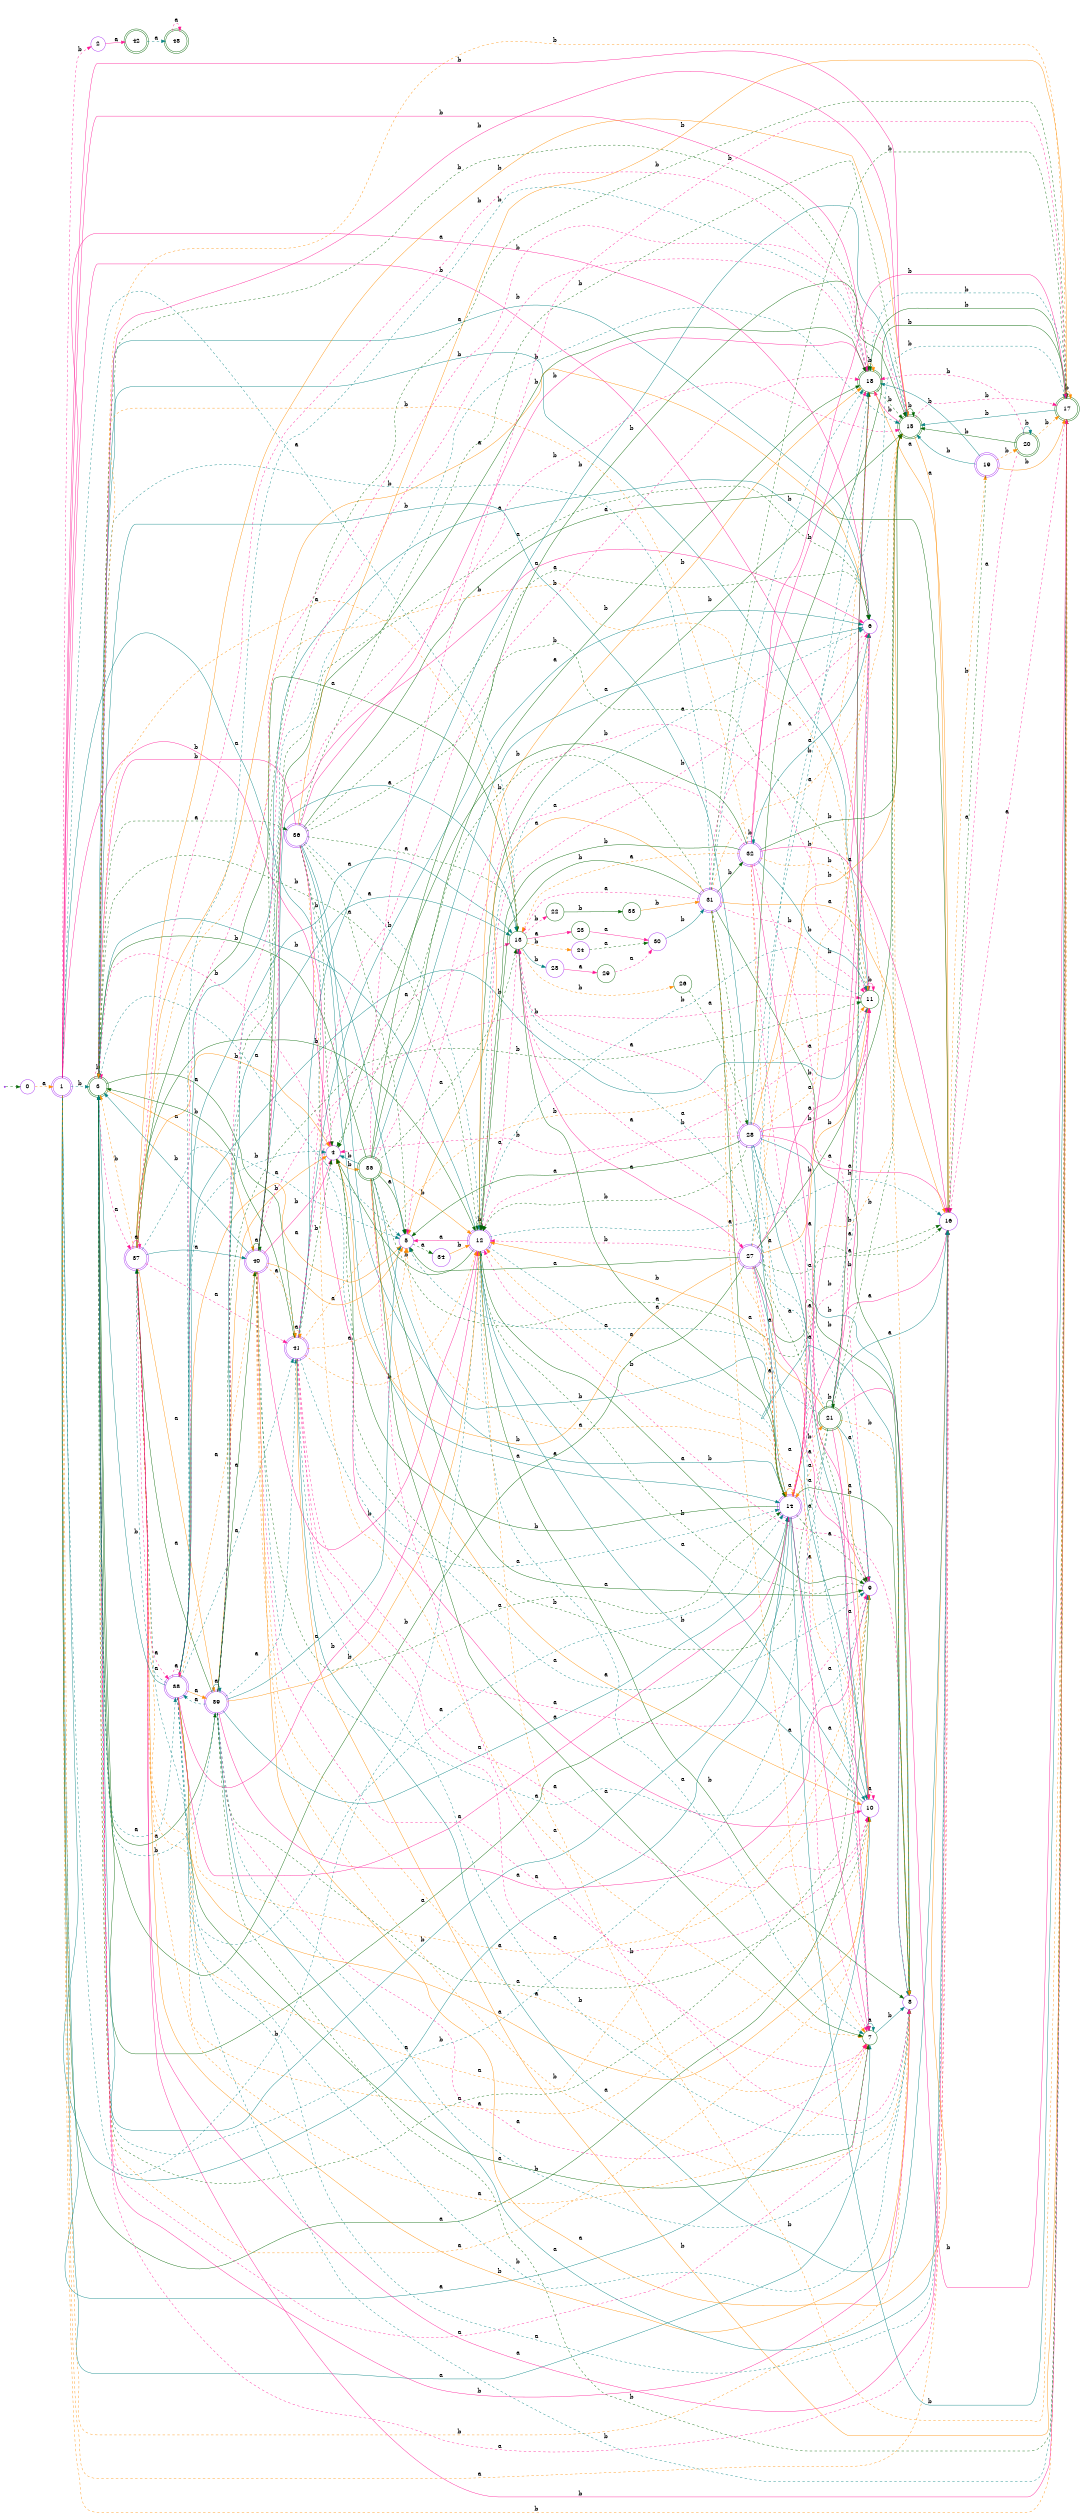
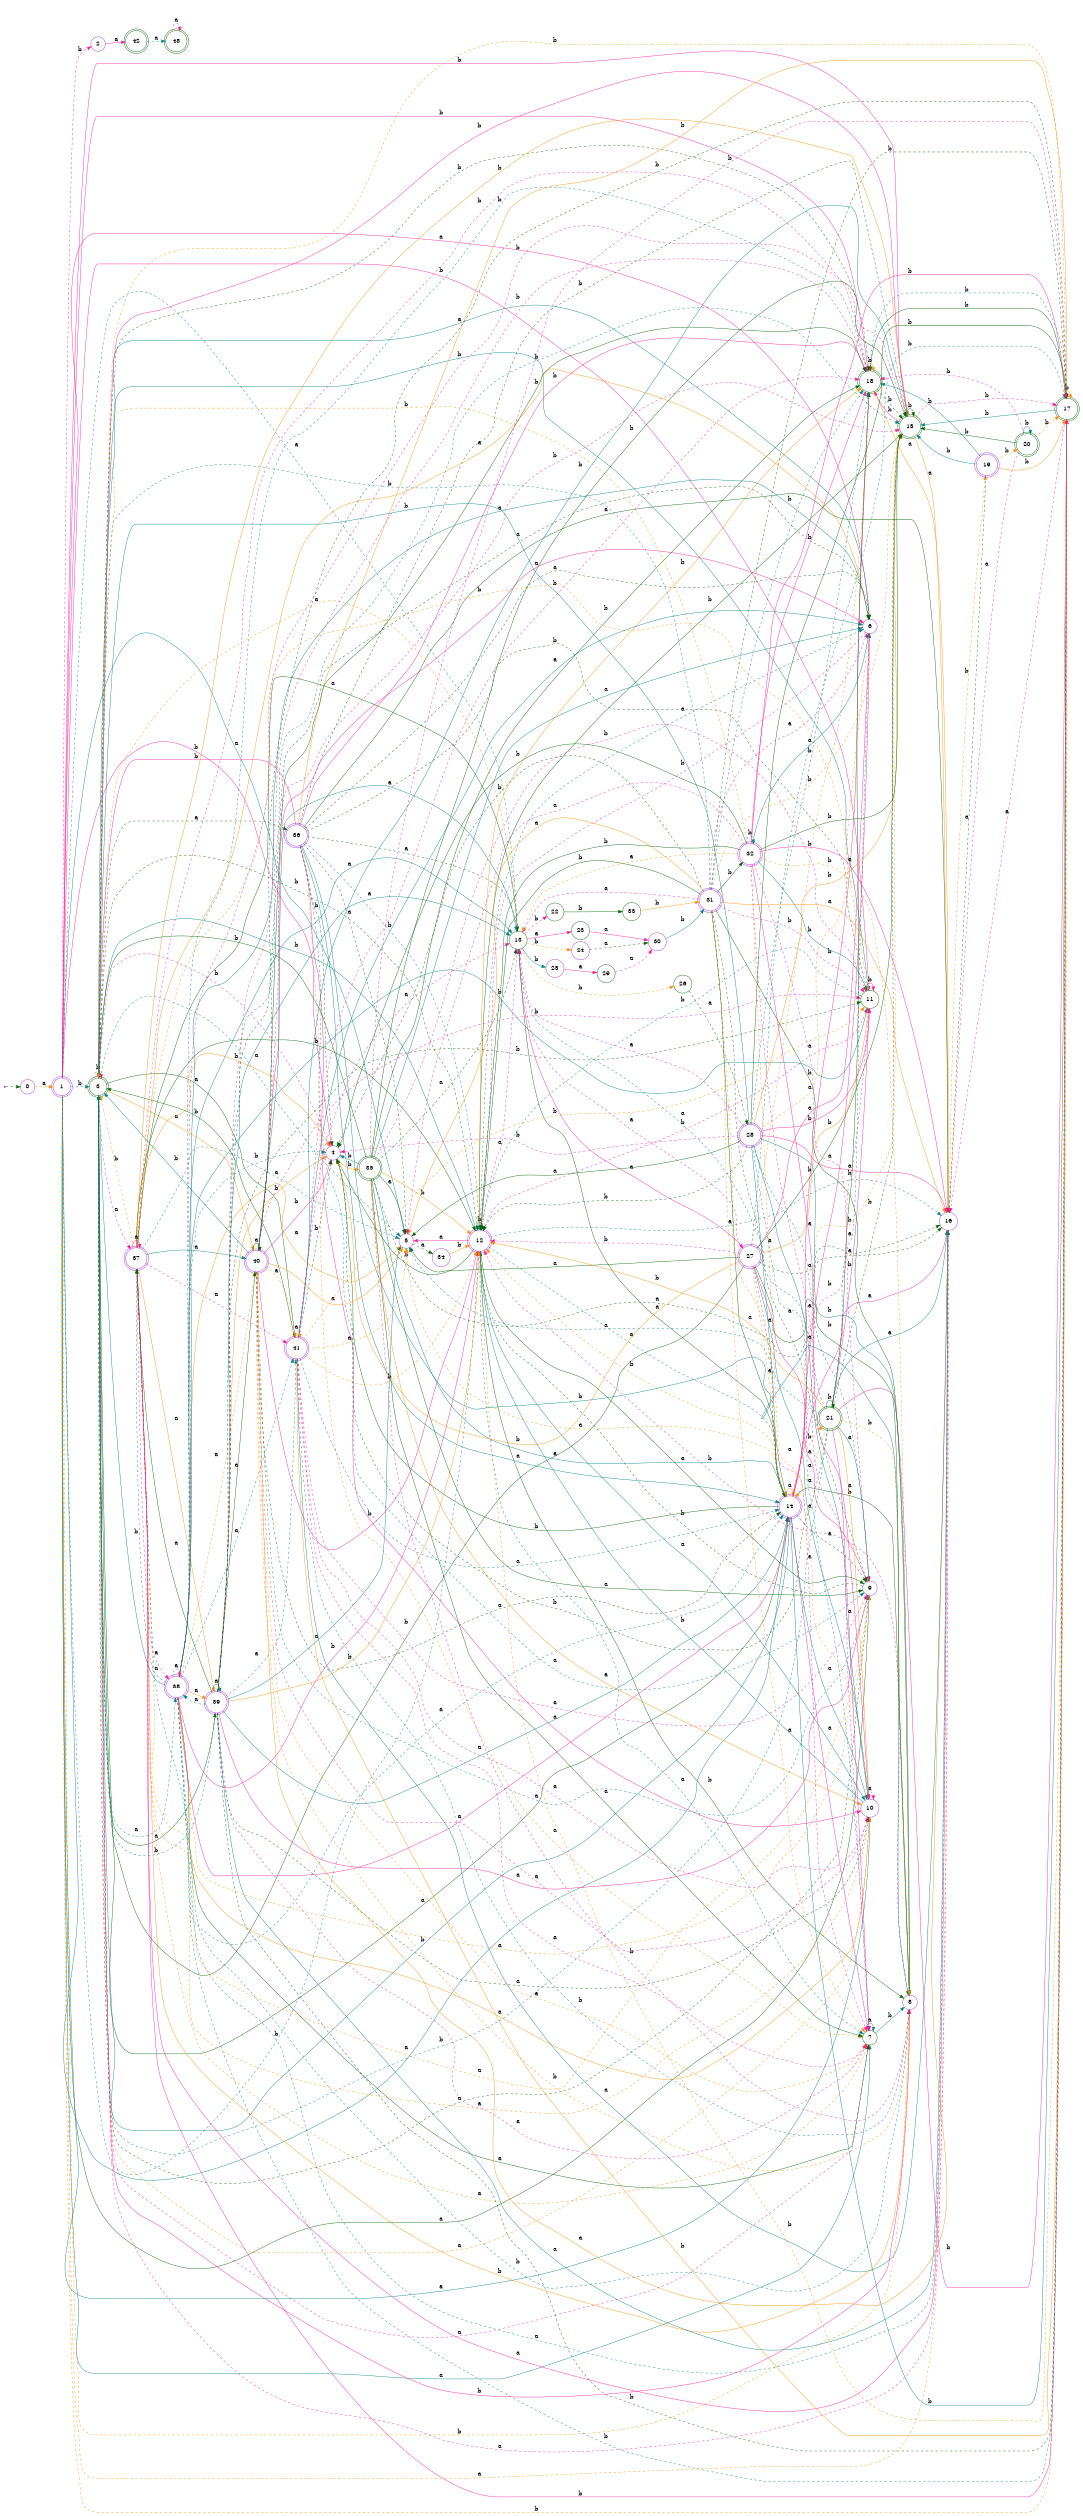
(810, 780) -> (810, 780)
(507, 2157) -> none
